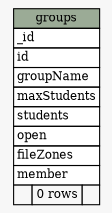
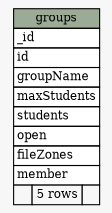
(58, 194) -> (58, 194)
